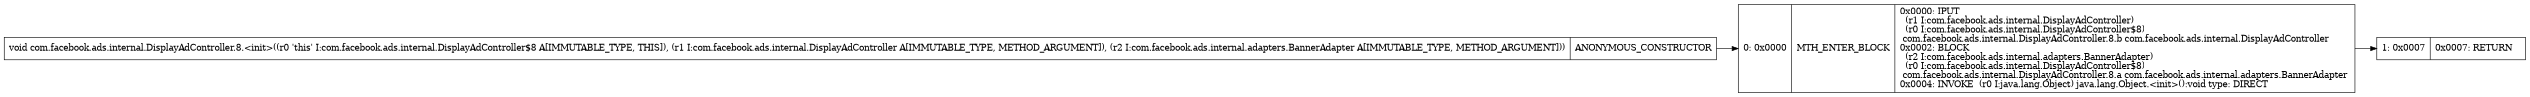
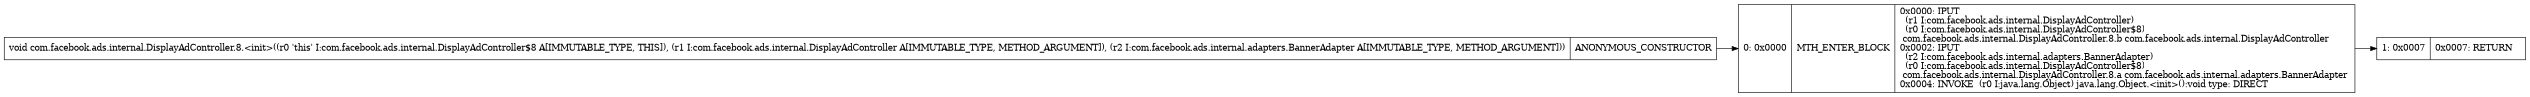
(1937, 48) -> (1932, 48)
